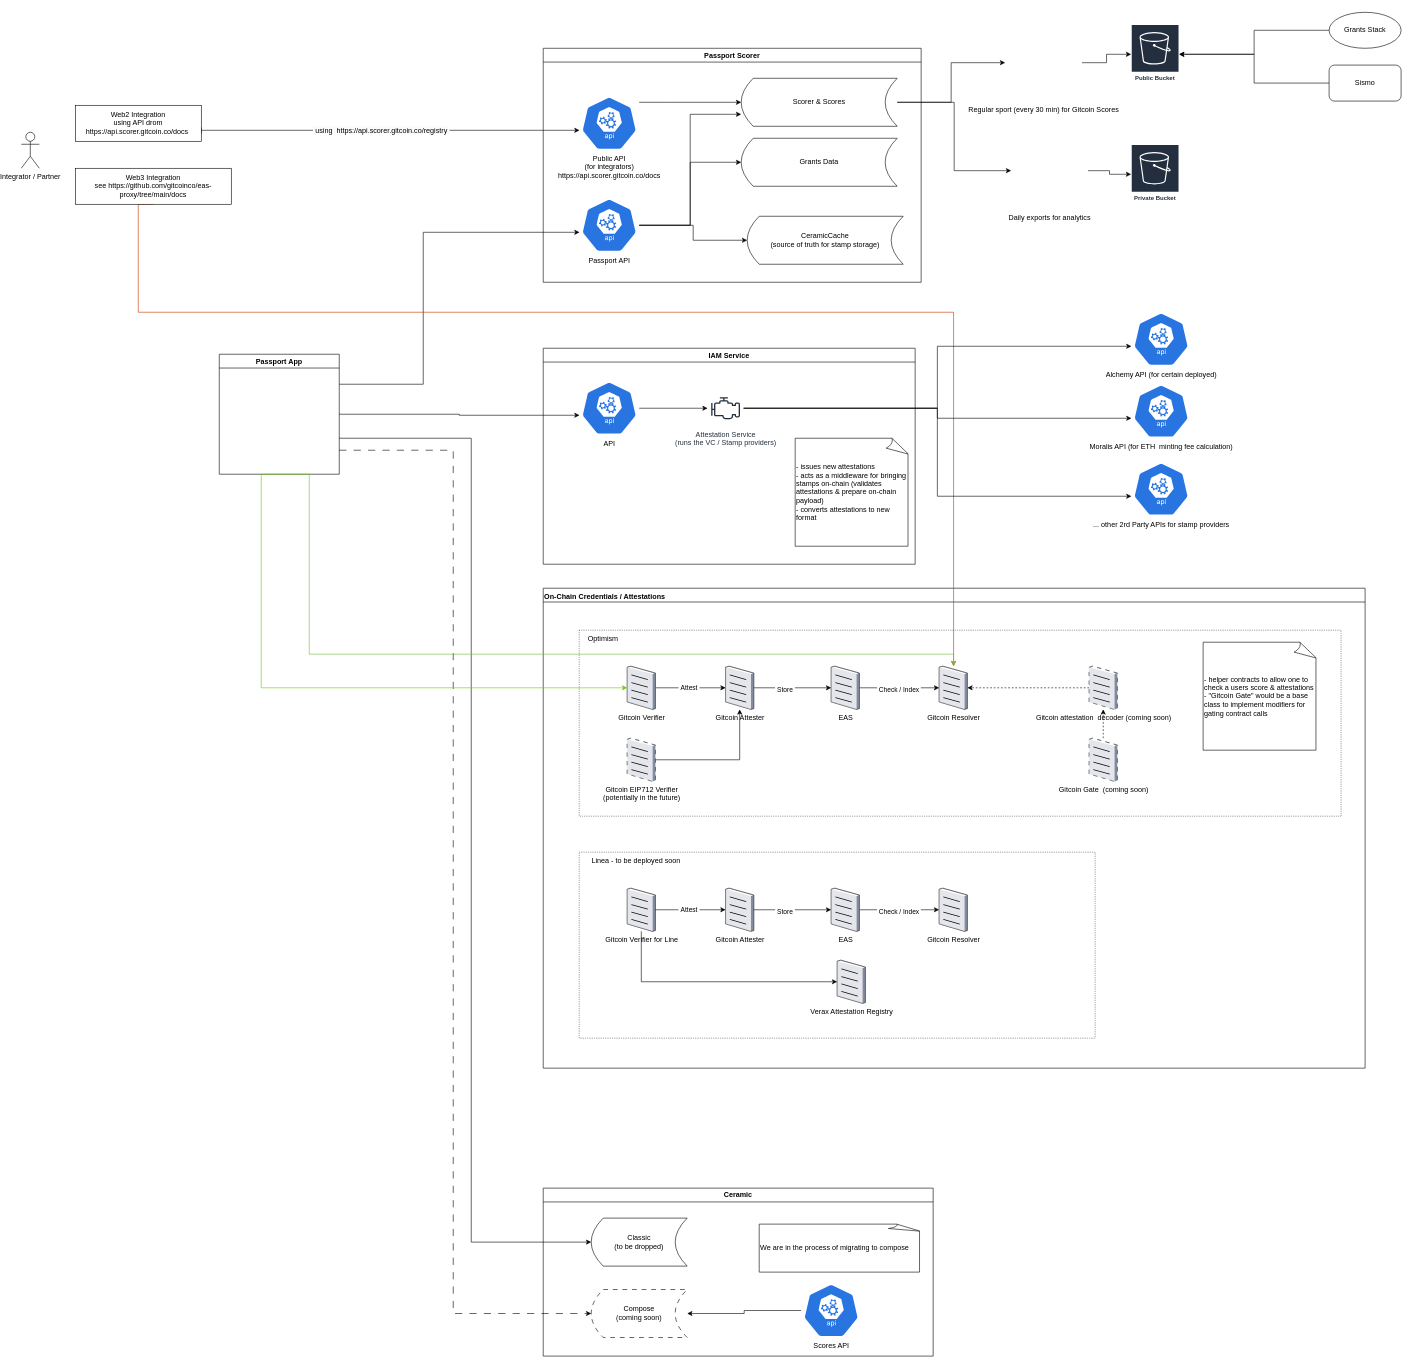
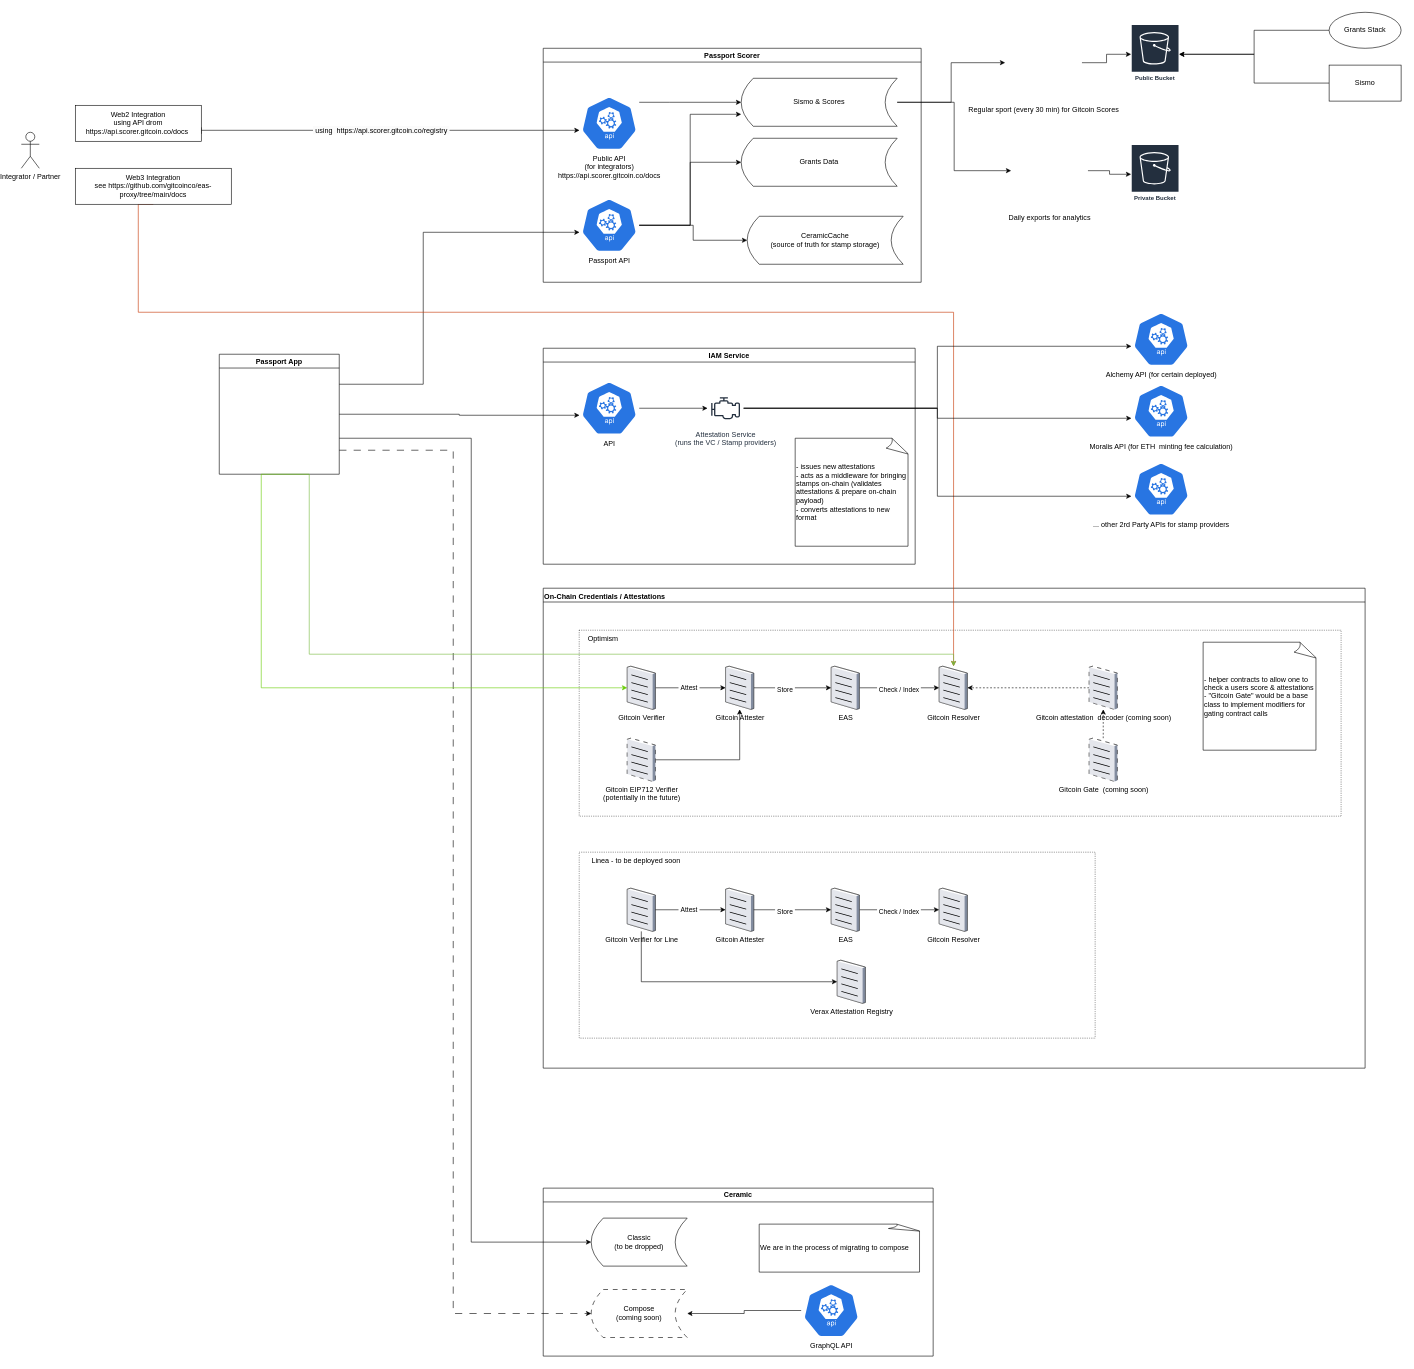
(1365, 83) -> (1365, 83)
(819, 102) -> (819, 102)
(832, 1346) -> (832, 1346)
